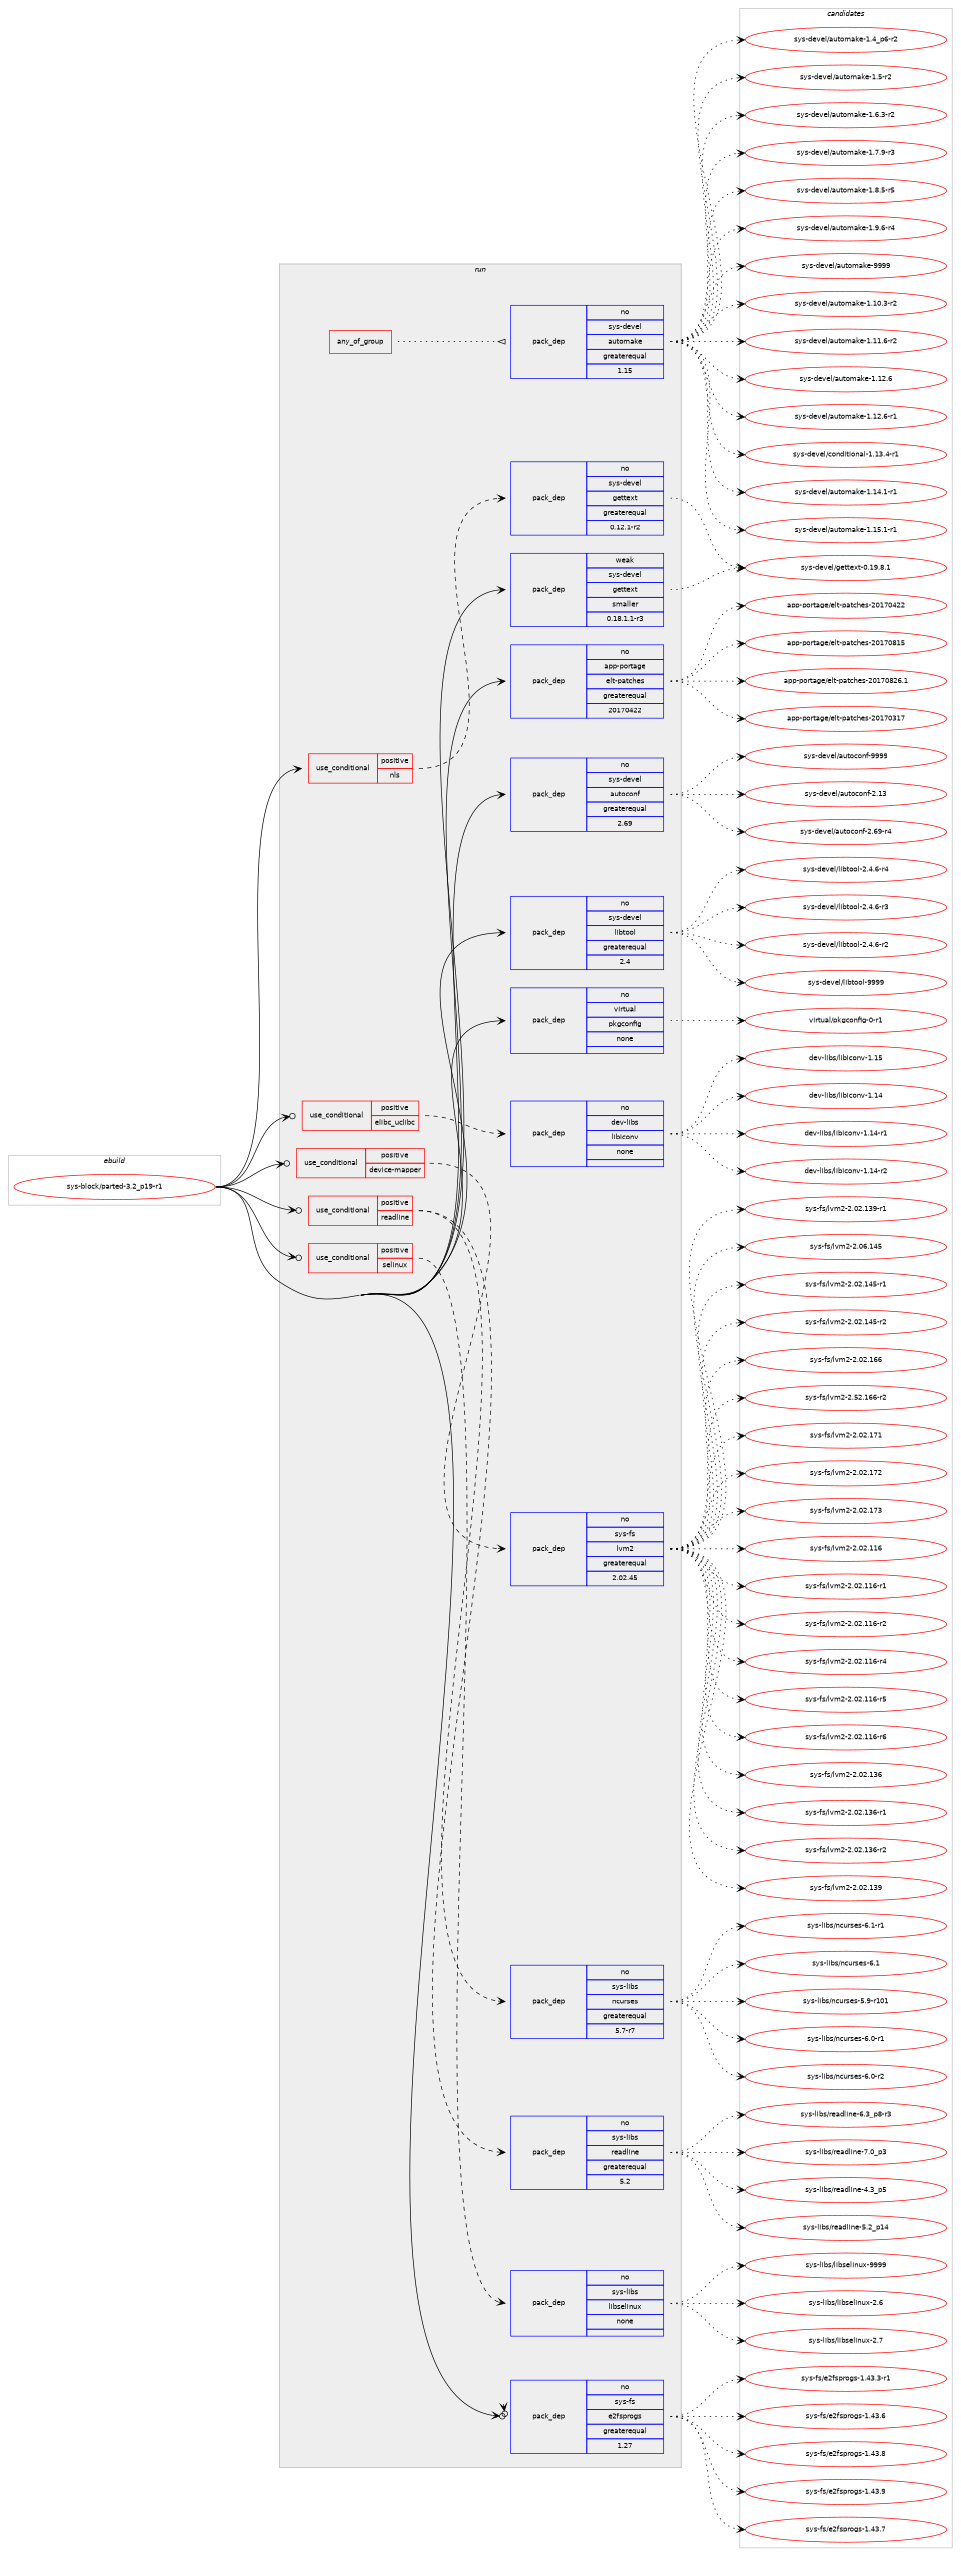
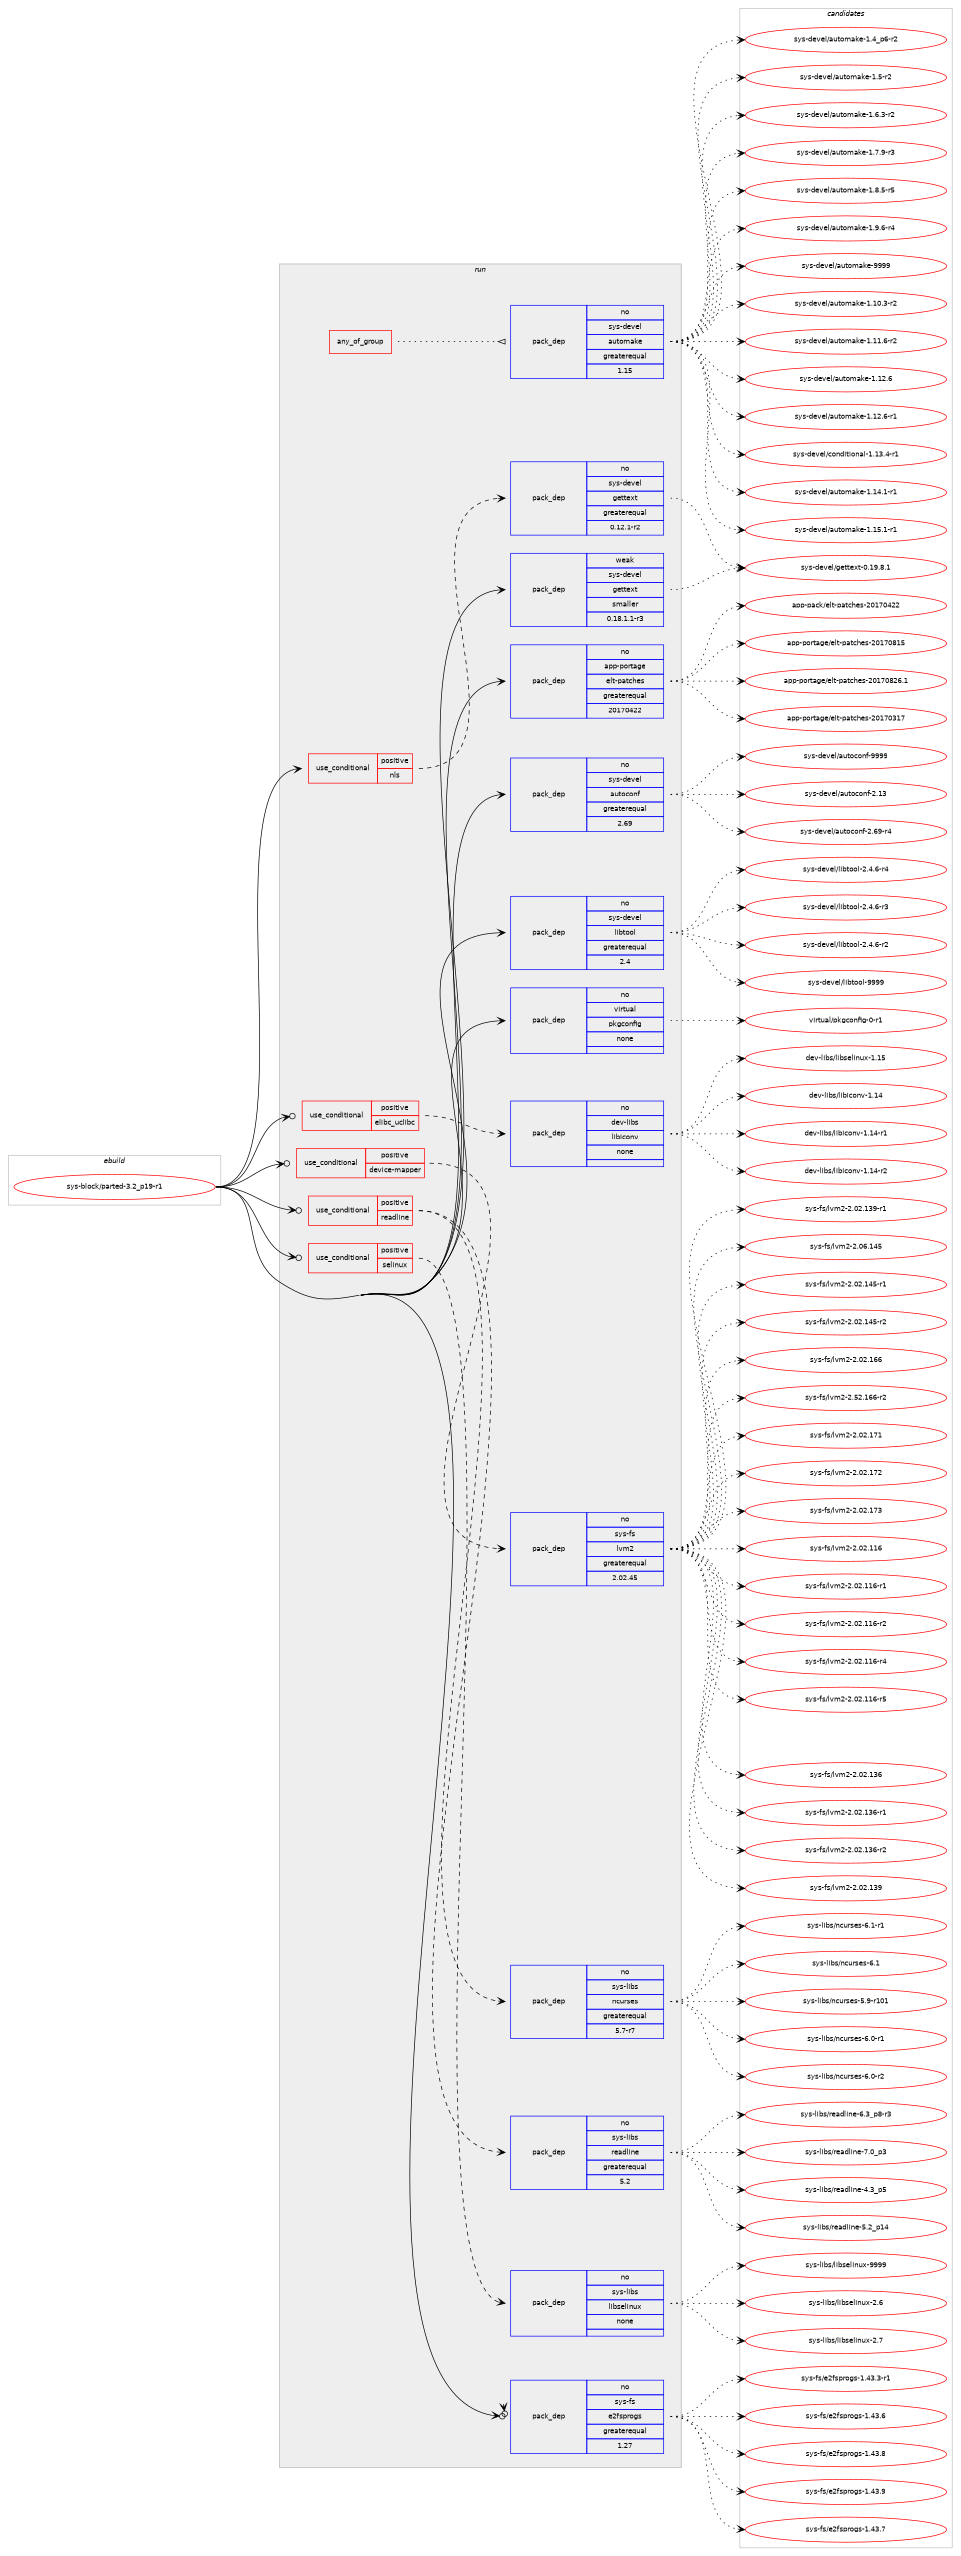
(846, 606) -> (846, 606)
(846, 1058) -> (846, 1058)
(846, 1737) -> none
